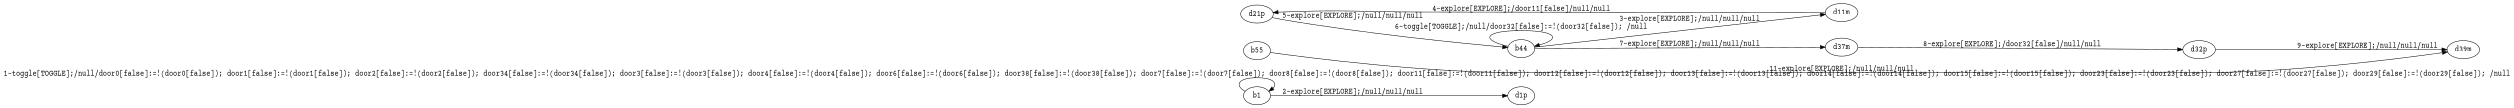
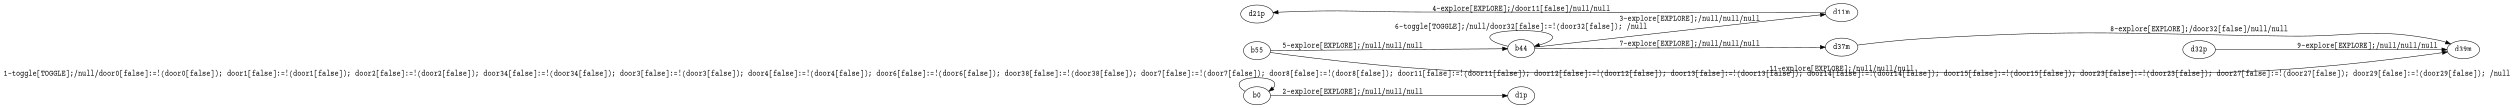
(1387, 35) -> (1386, 50)
(2018, 48) -> (2152, 34)
(1257, 96) -> (1257, 96)
